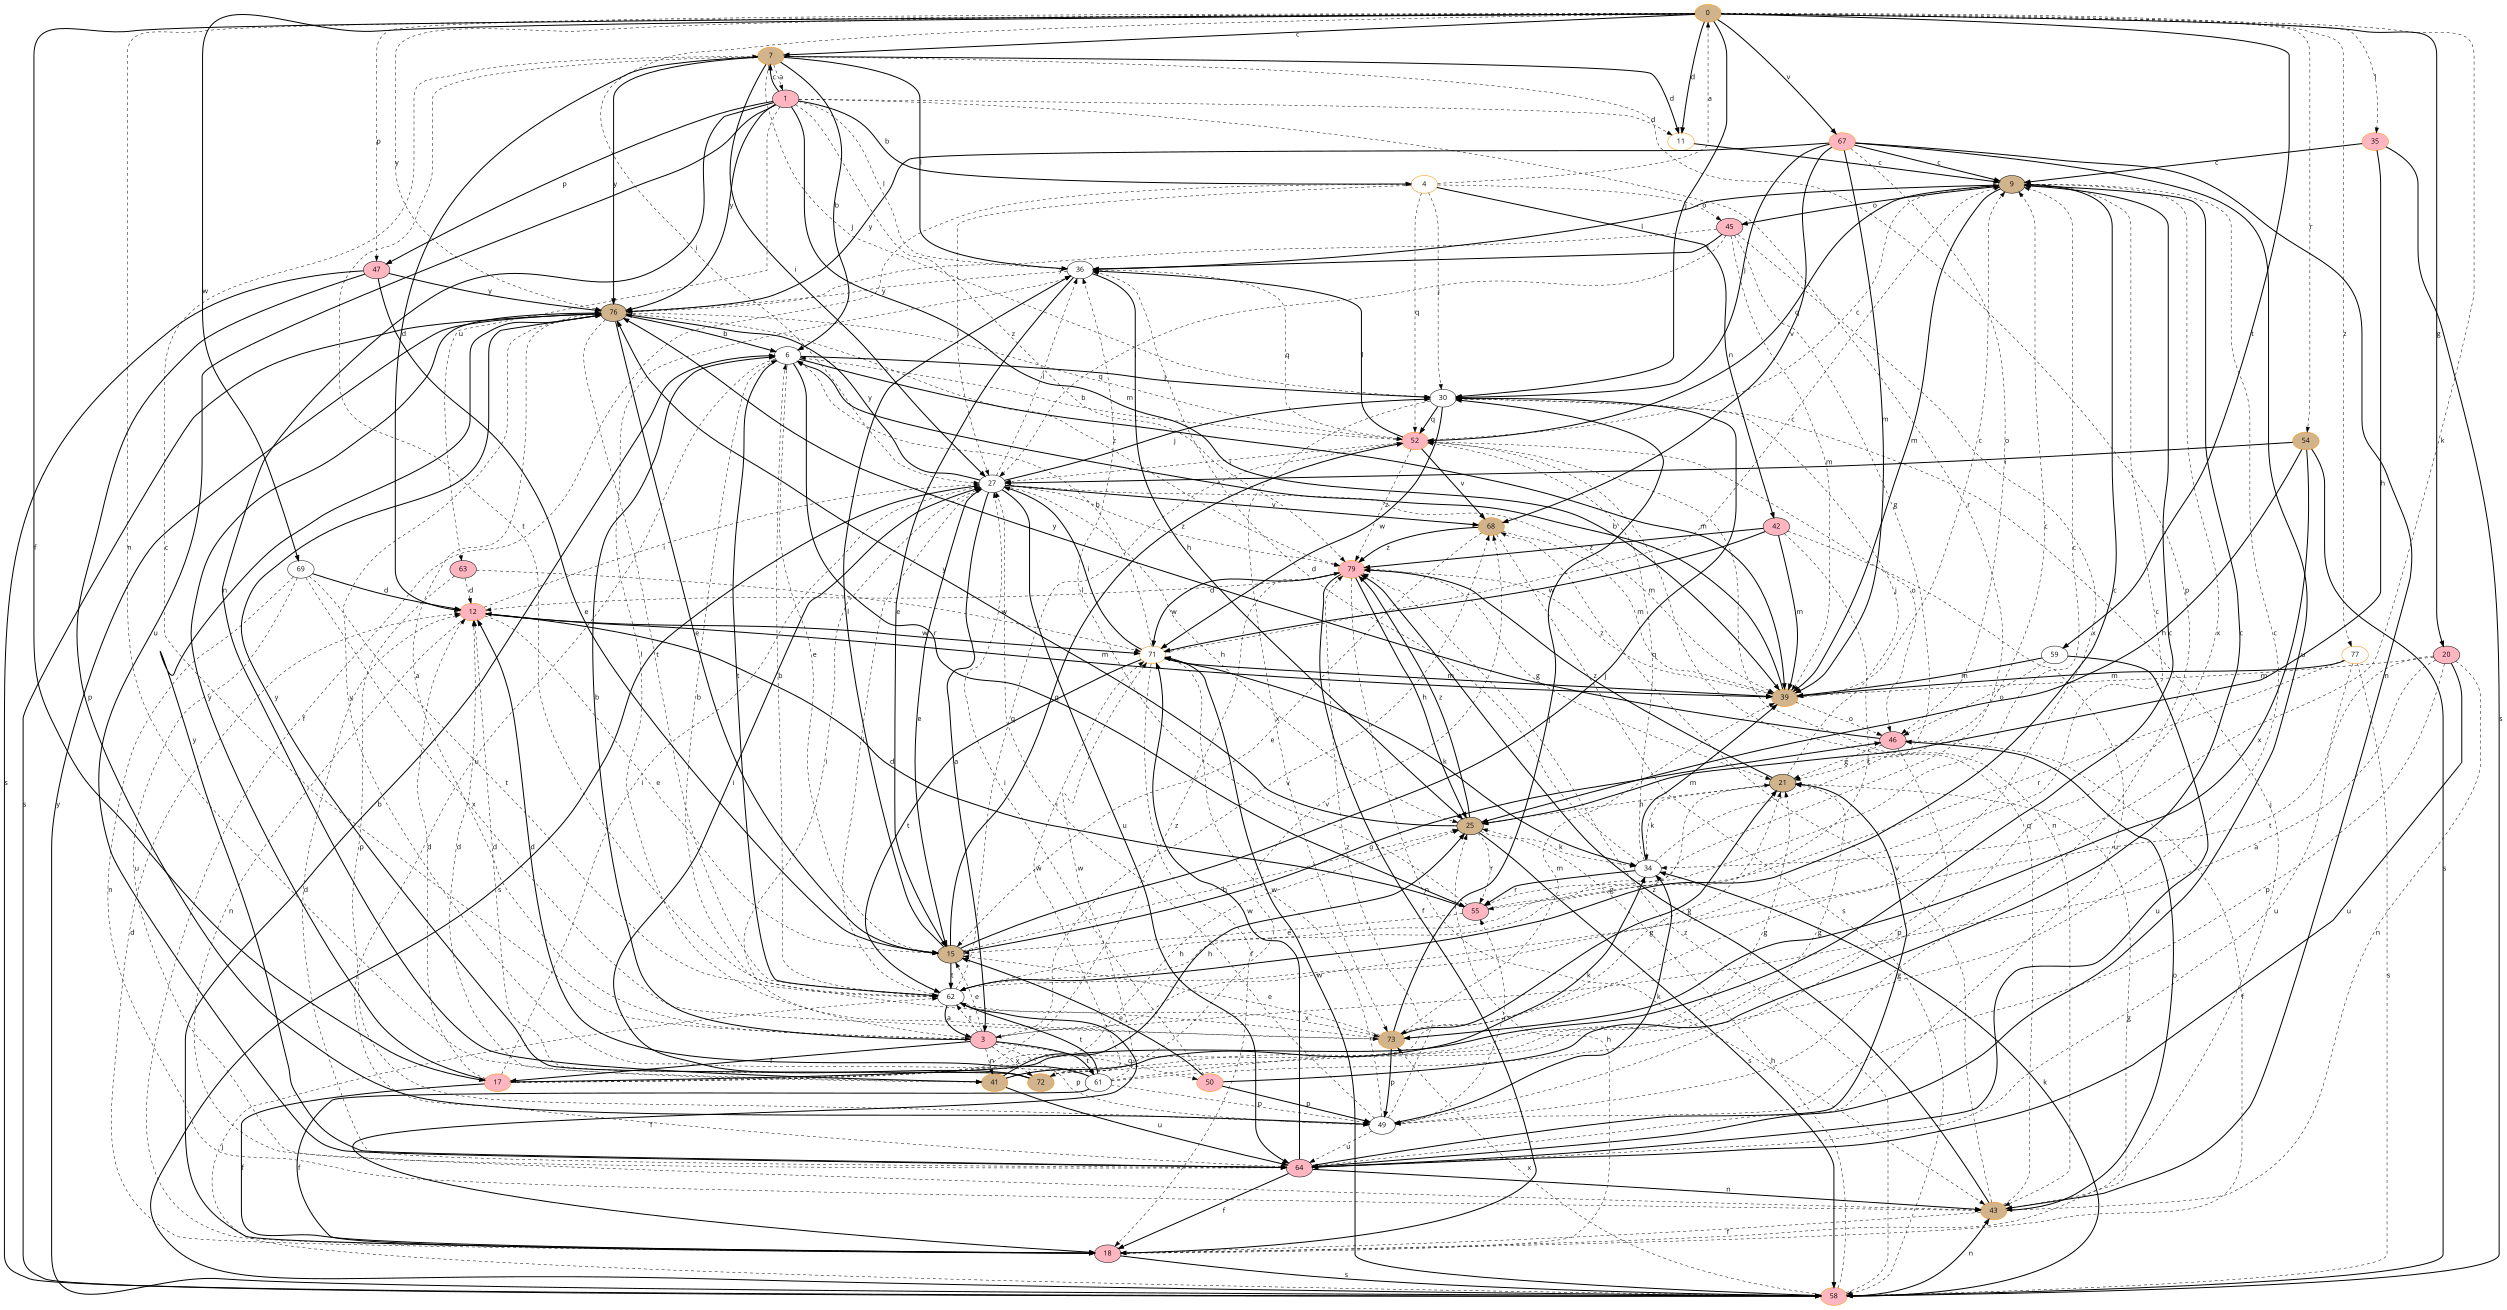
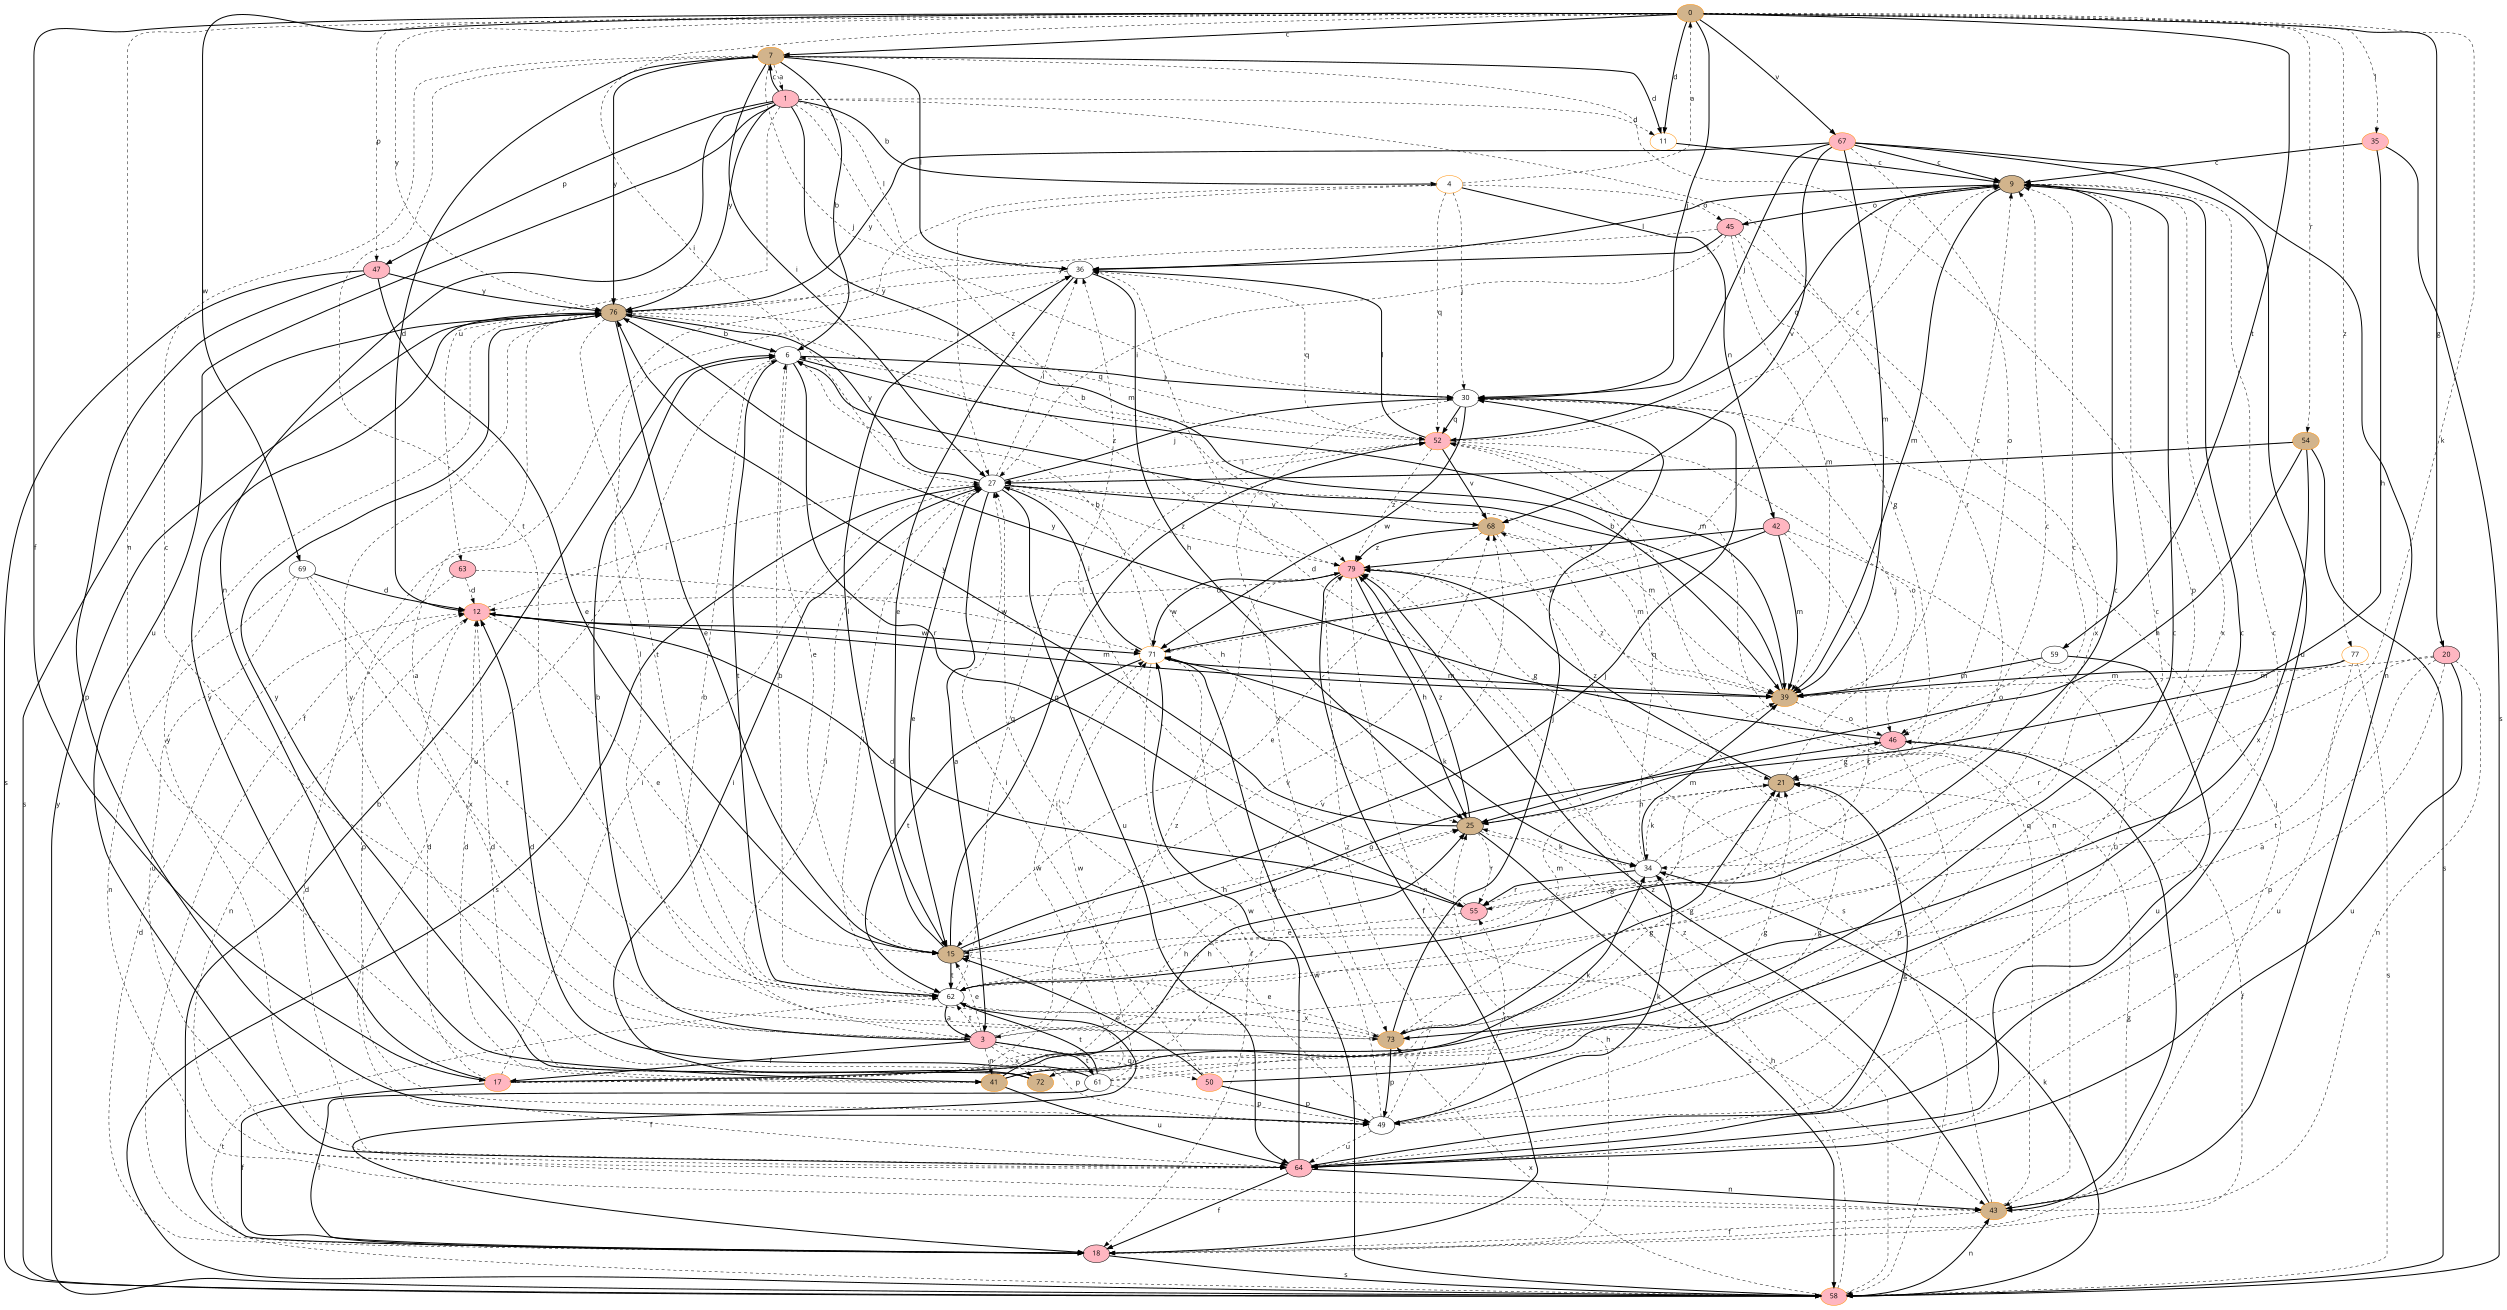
(285, 1053) -> (288, 1075)
(223, 1147) -> (223, 1147)
